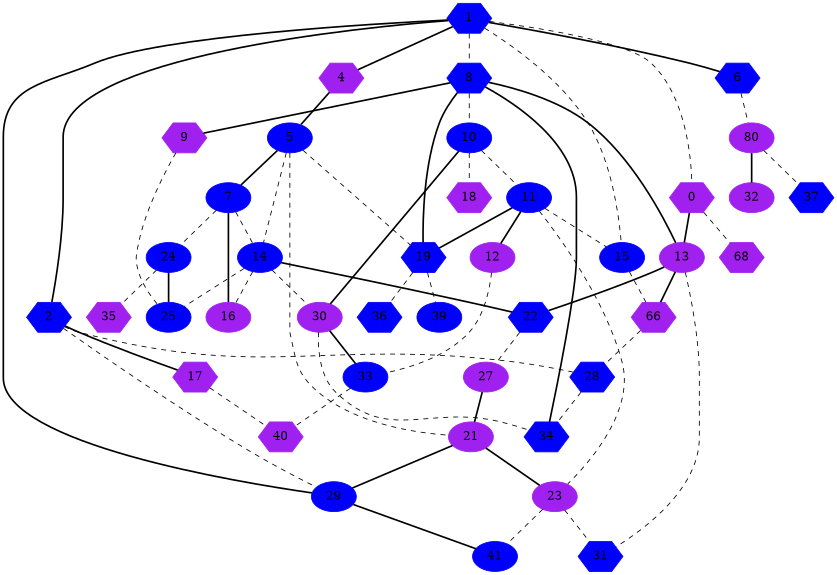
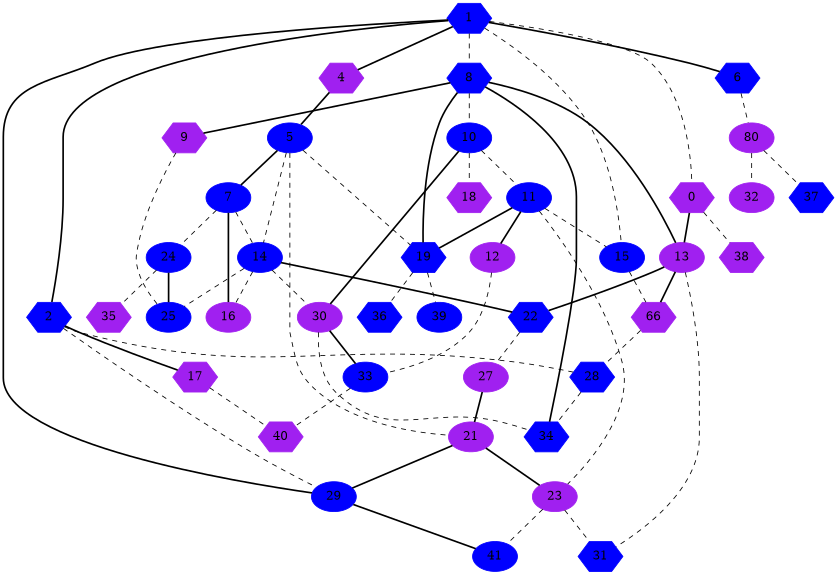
(752, 168) -> (752, 168)
(742, 257) -> (742, 257)
